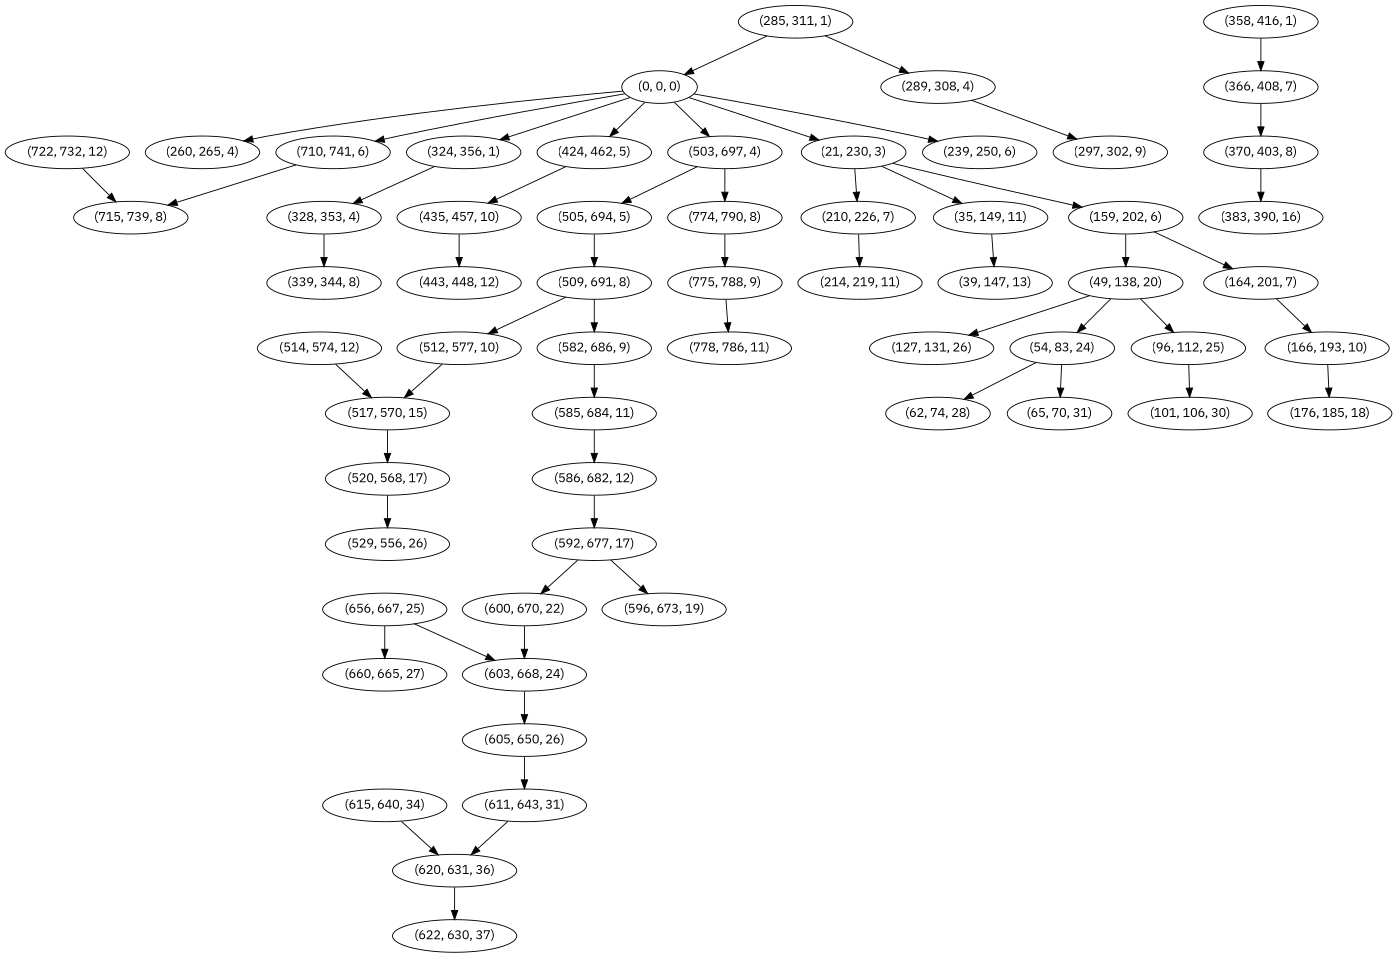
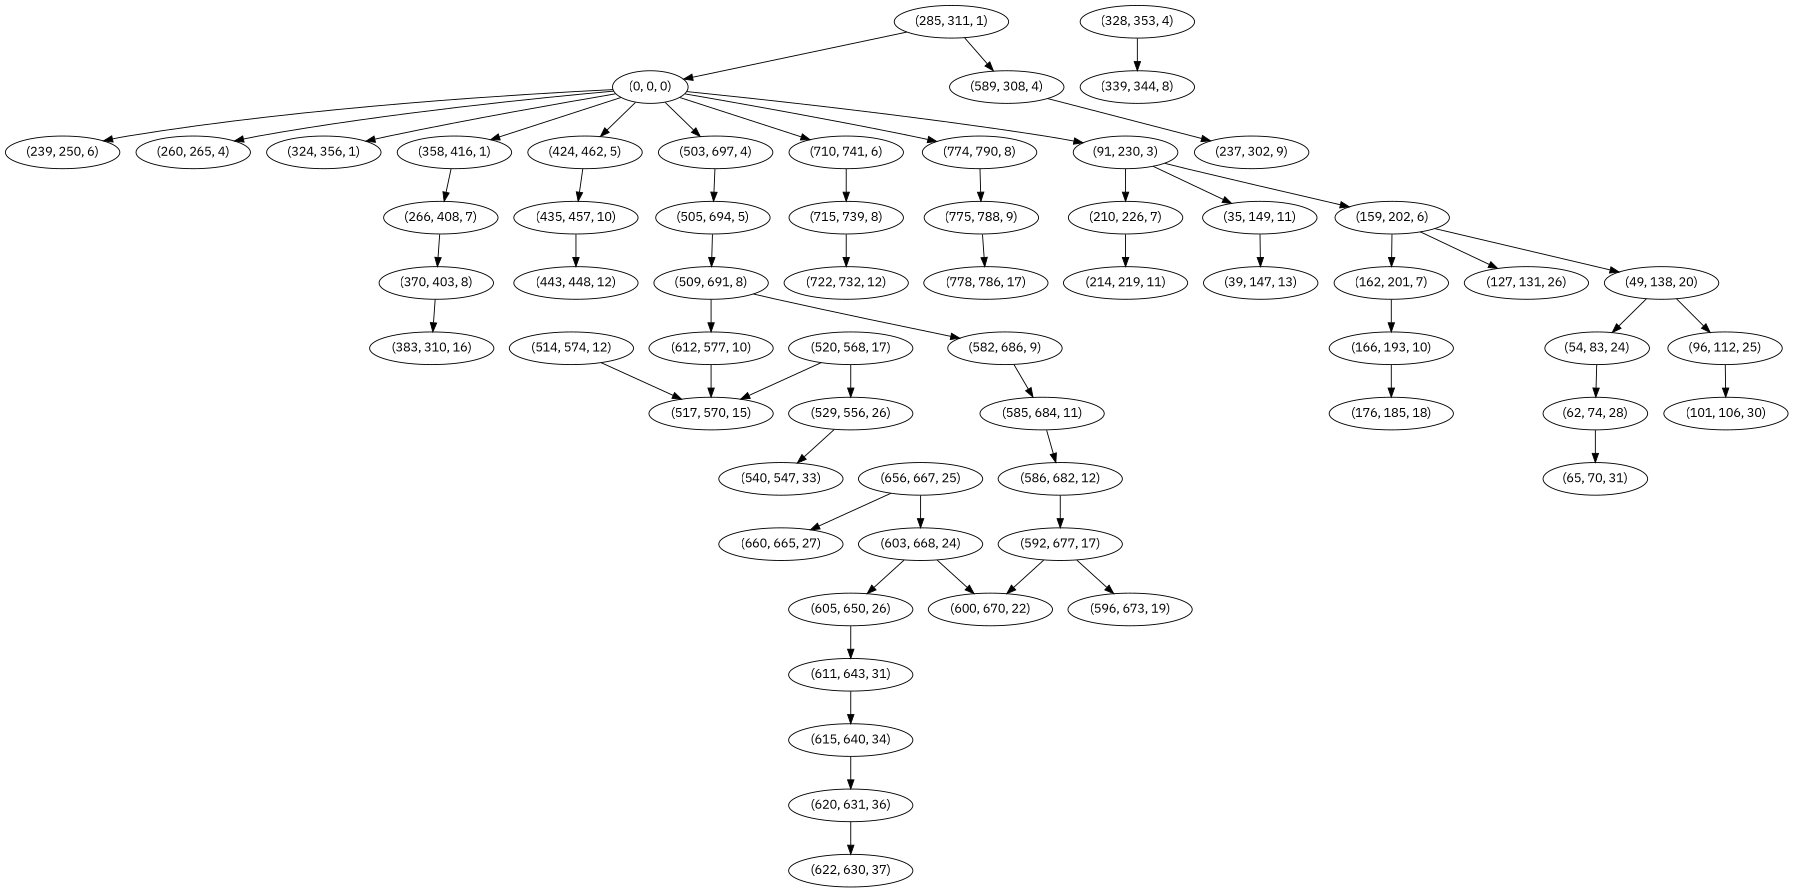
(938, 87) -> (1007, 87)
(1261, 87) -> (441, 218)
none -> (560, 117)
(854, 152) -> (1126, 152)
(1110, 152) -> (1252, 152)
(725, 181) -> (807, 116)
(96, 182) -> (846, 246)
(398, 183) -> none
(1261, 218) -> (432, 348)
(1261, 283) -> (1391, 283)
(1034, 314) -> (1455, 248)
(459, 348) -> (711, 348)
(729, 348) -> (986, 283)
(1061, 376) -> (1595, 442)
(387, 442) -> (785, 379)
none -> (781, 479)
(524, 638) -> (952, 574)
(493, 835) -> (851, 703)
